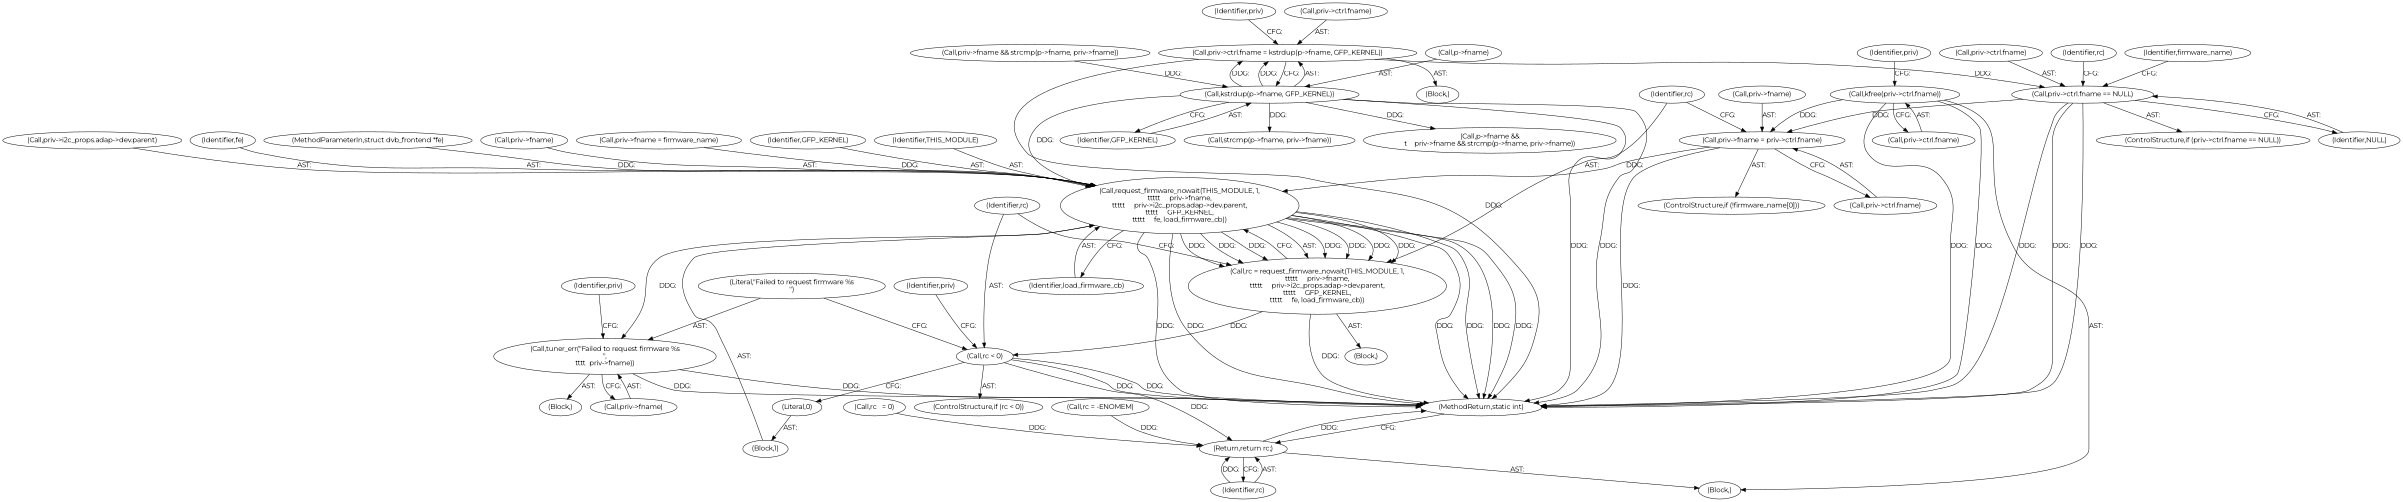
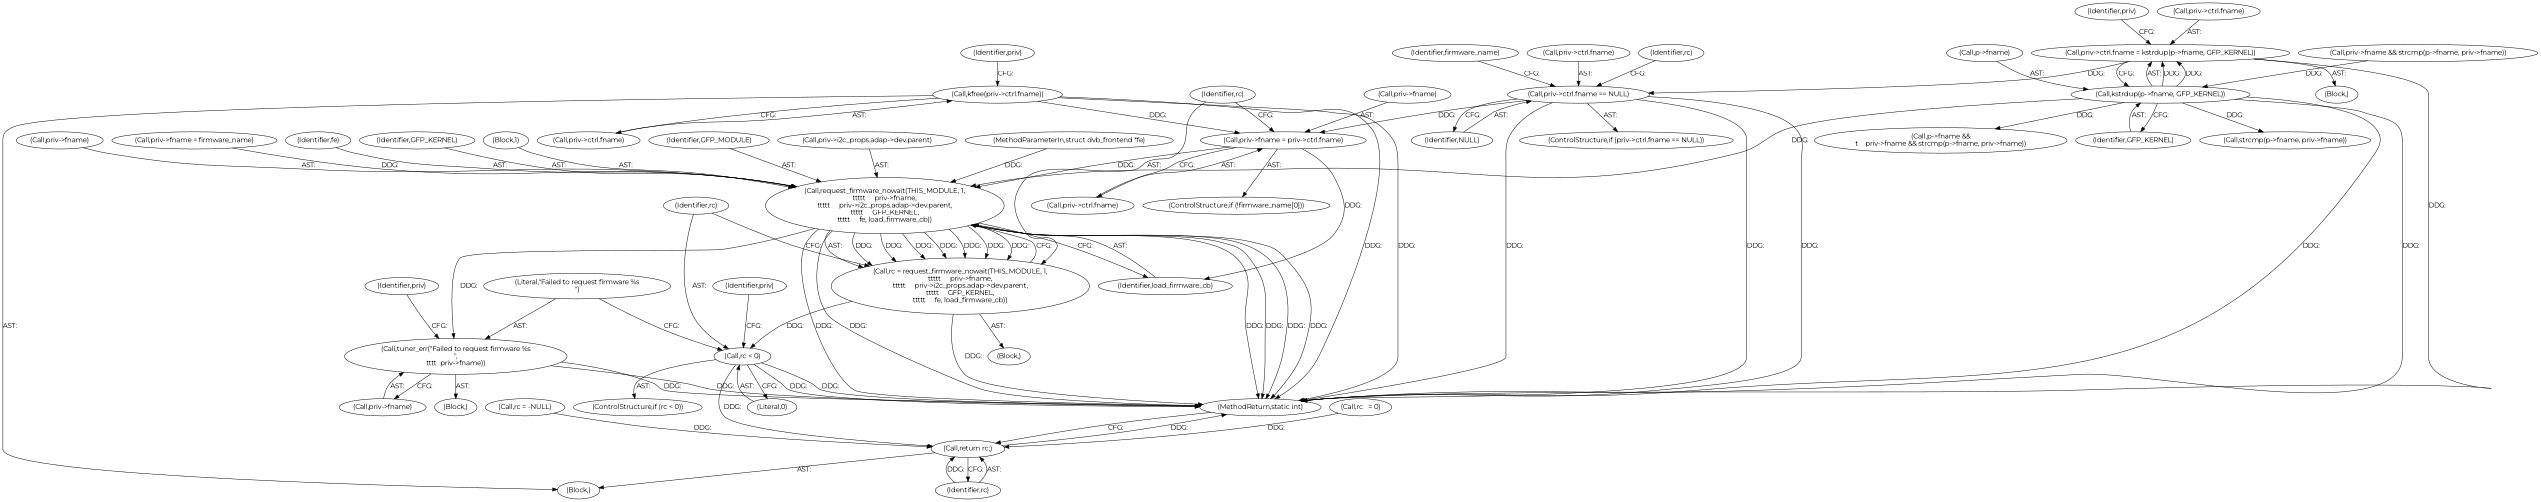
(936, 140) -> (709, 140)
(1621, 270) -> (1323, 243)
(1100, 407) -> (525, 407)
(783, 426) -> (739, 389)
(1243, 449) -> (968, 449)
